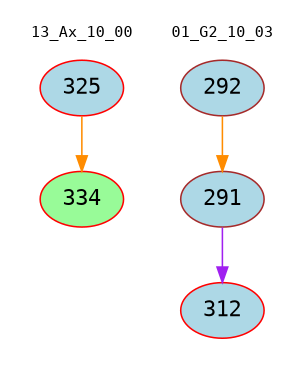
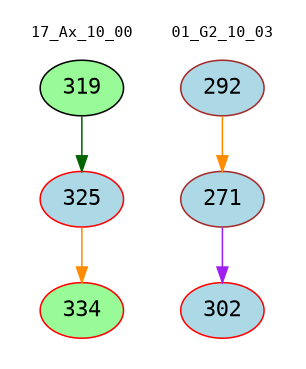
(83, 33) -> (83, 33)
none -> (82, 88)
(222, 199) -> (222, 199)
(222, 310) -> (222, 310)
